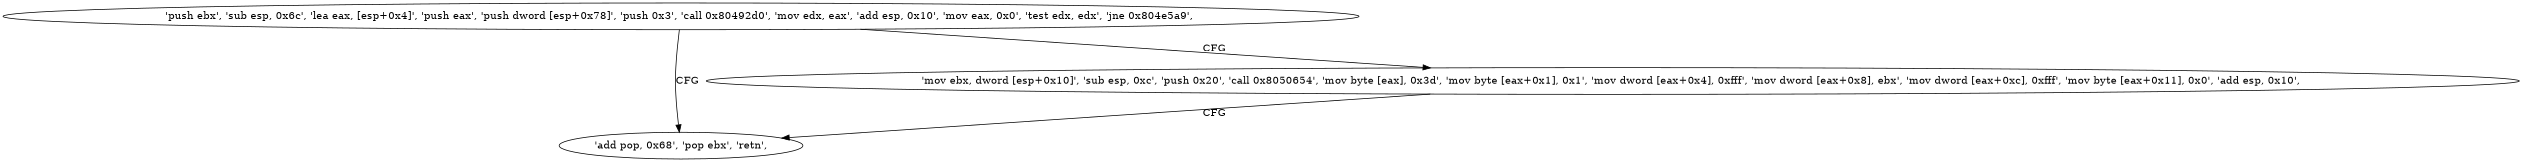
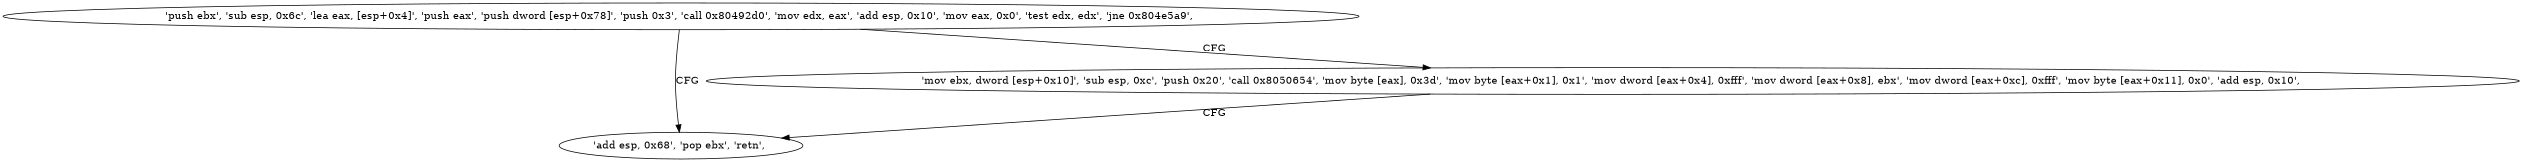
(681, 146) -> (681, 146)
